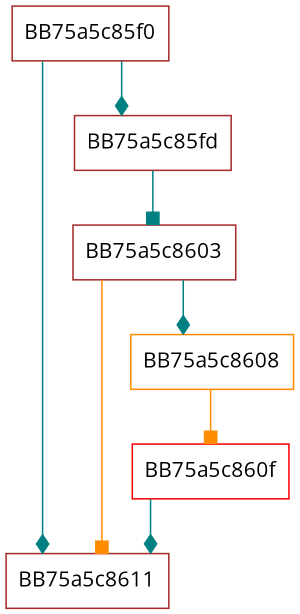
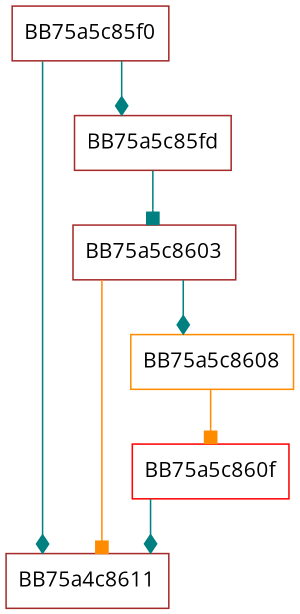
(87, 581) -> (87, 581)
